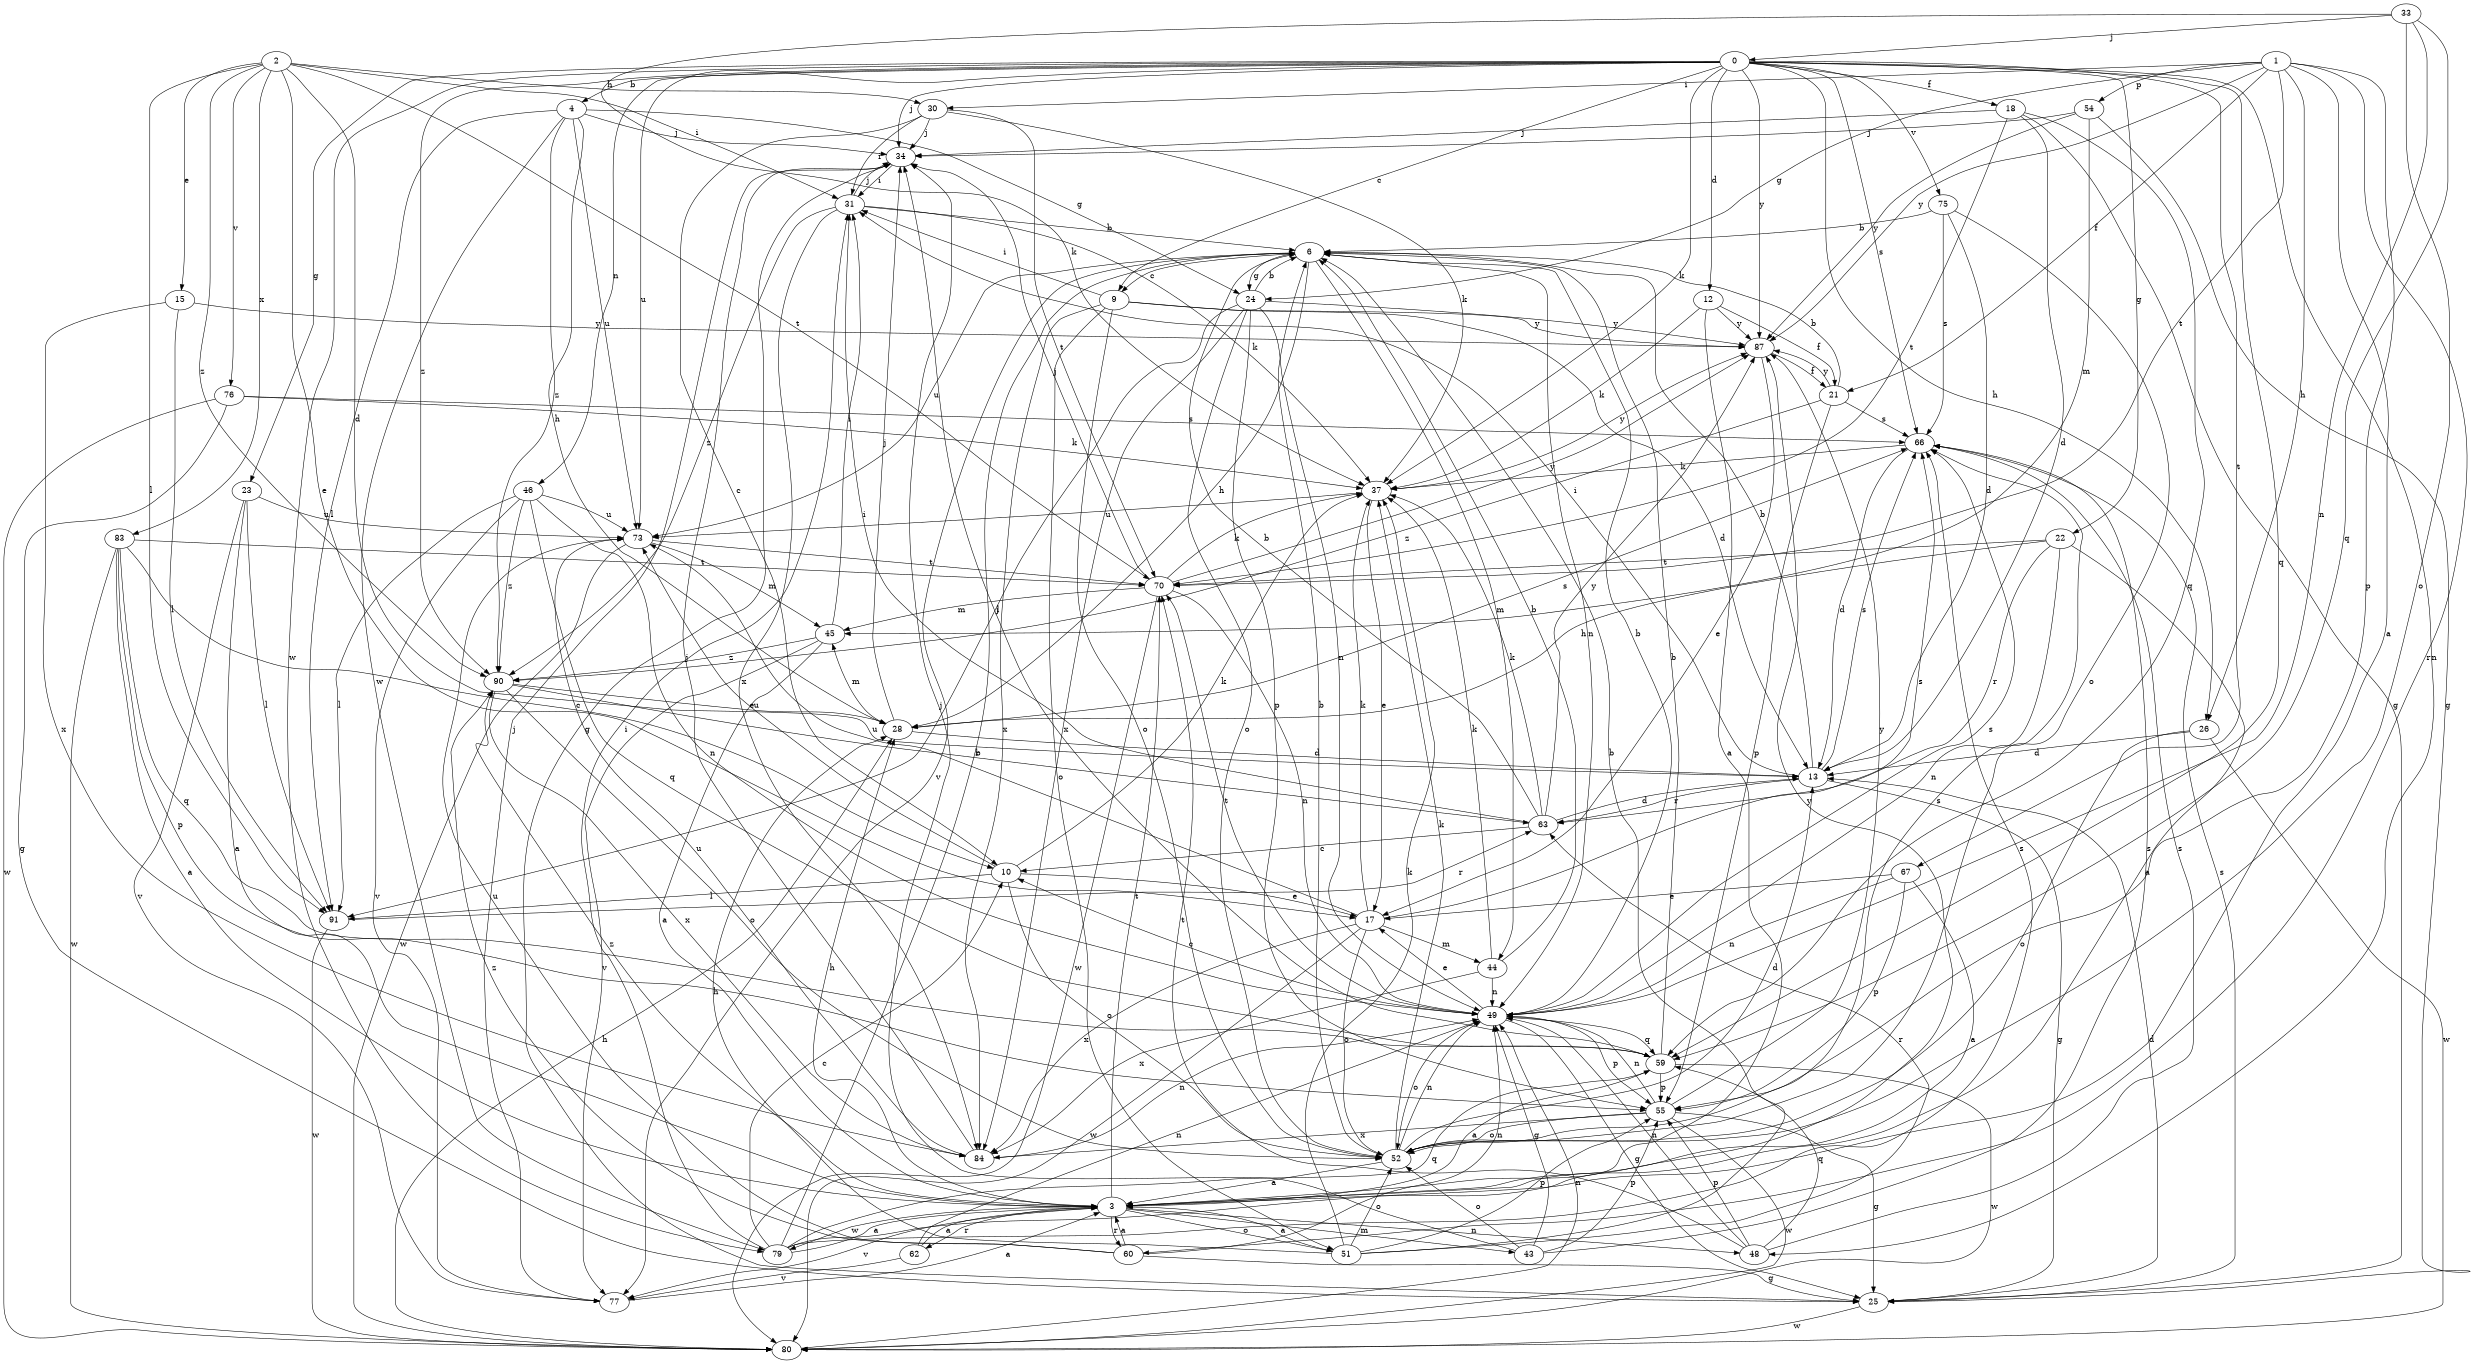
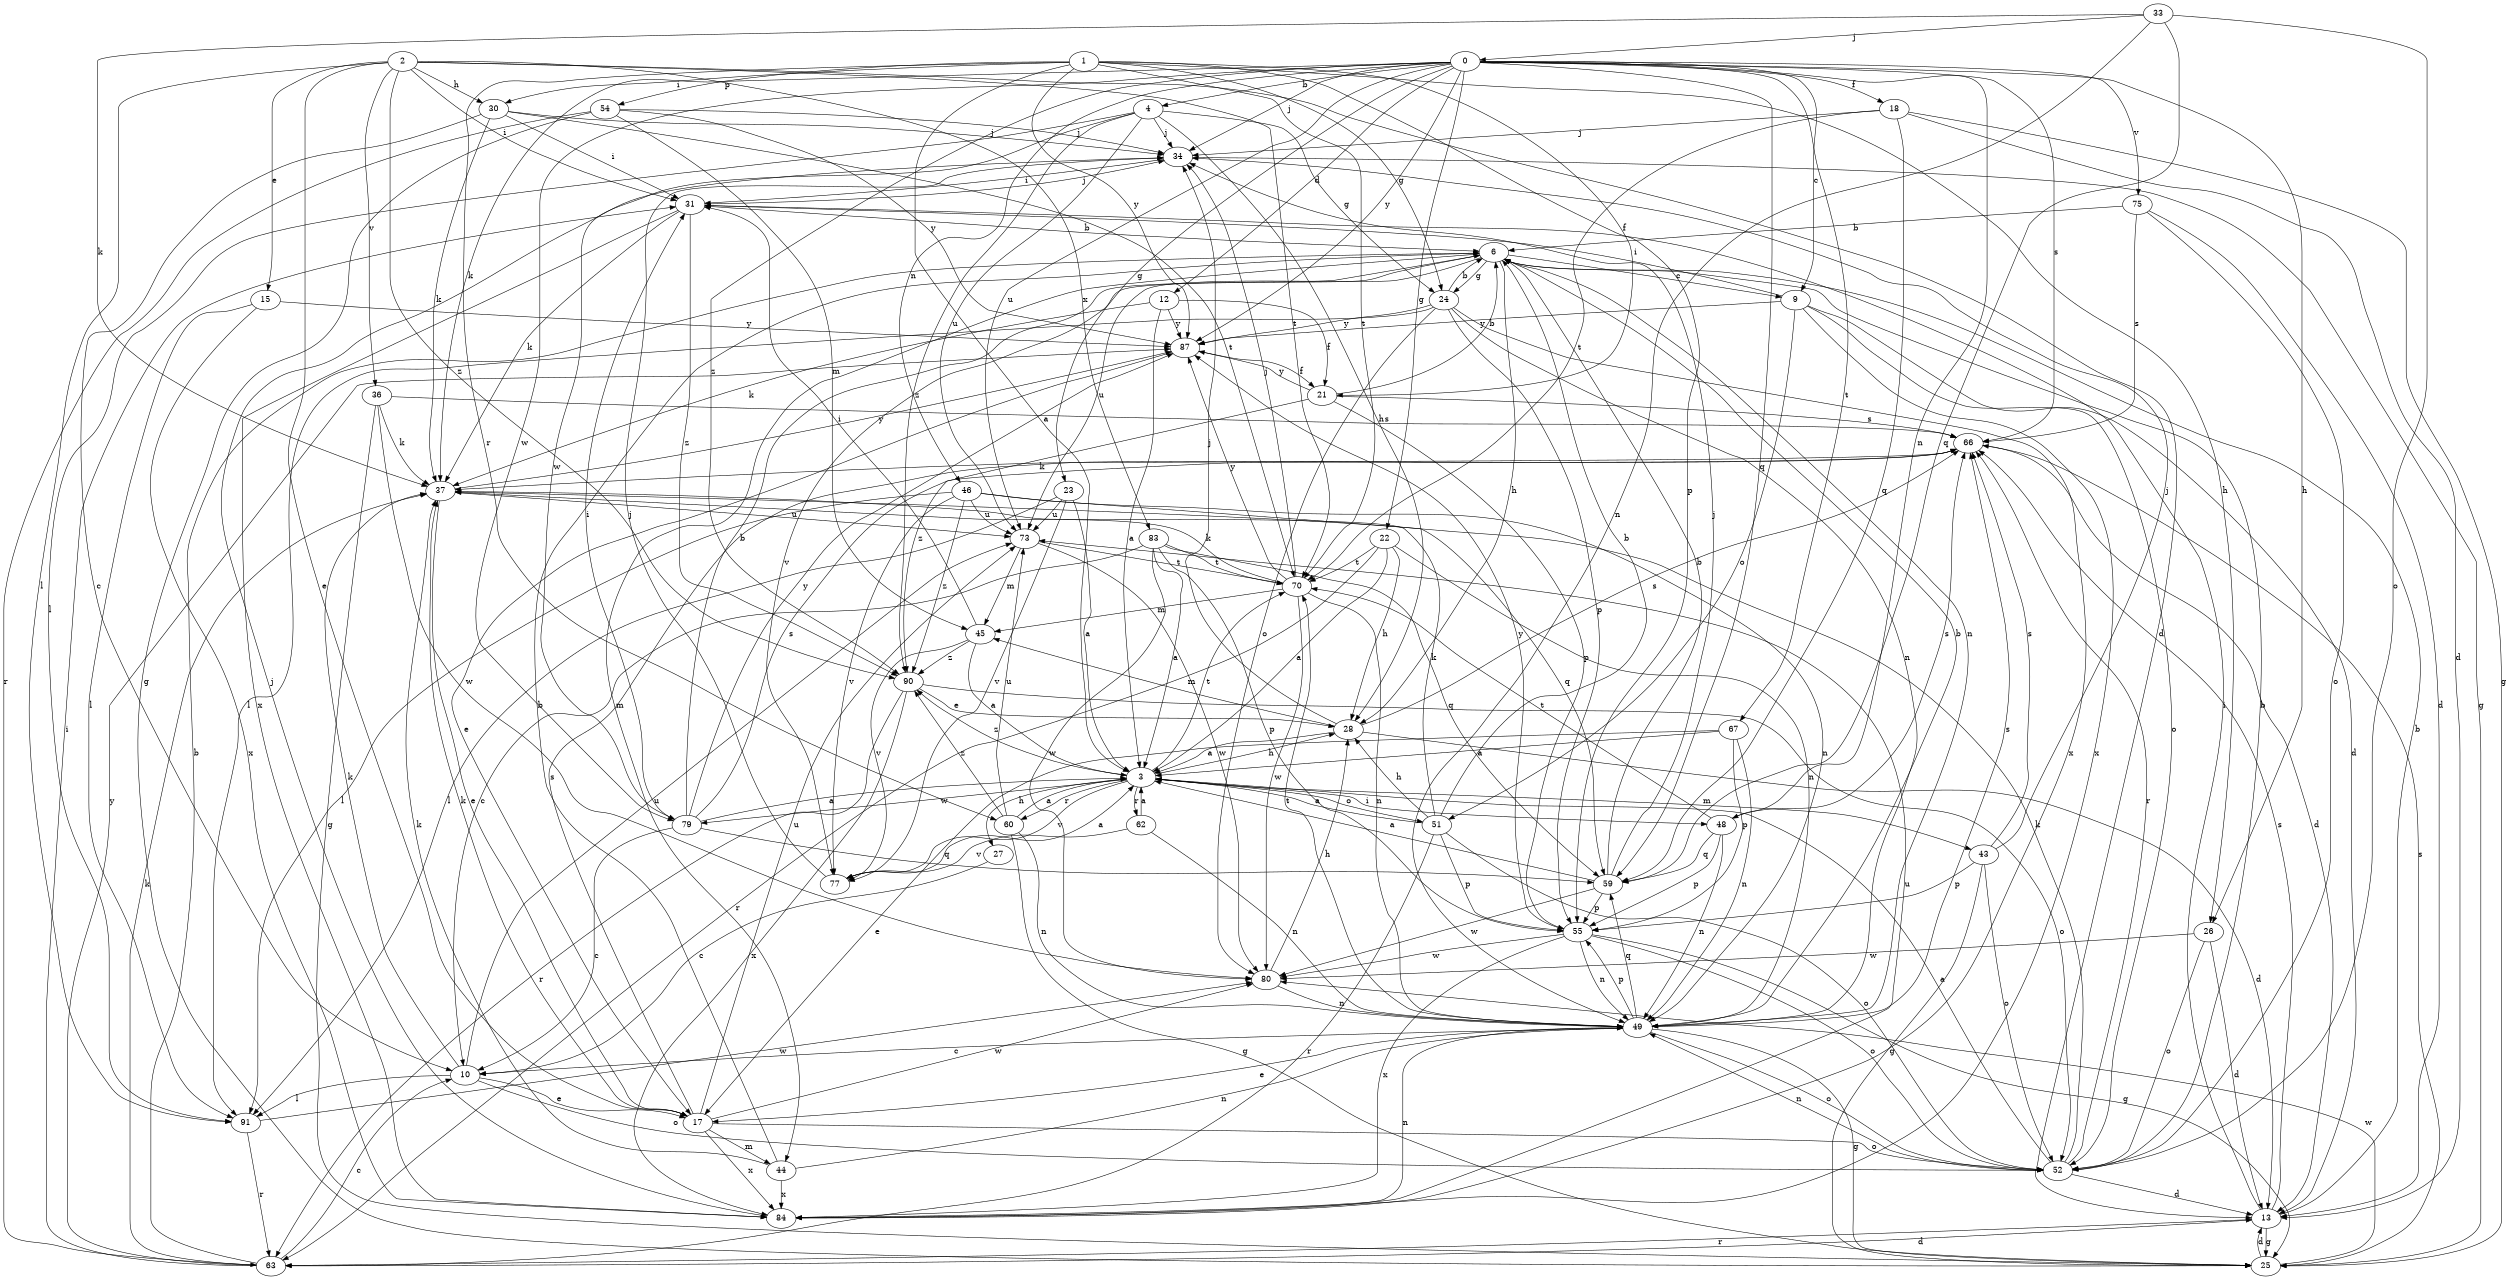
(229, 396) -> (377, 396)
none -> (4, 626)
(1240, 735) -> (1263, 624)
none -> (1244, 742)
(1939, 801) -> (2148, 801)
none -> (998, 855)
(1532, 1132) -> (1832, 1215)
(1474, 1231) -> (1367, 801)
